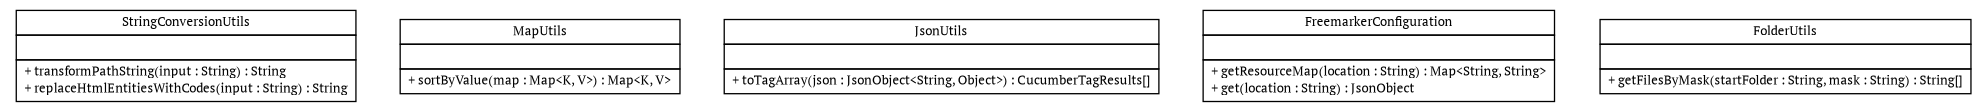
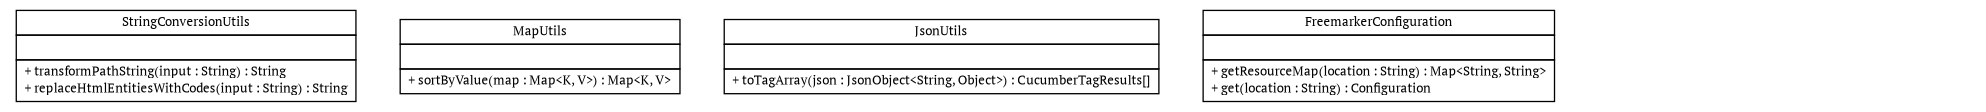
(1785, 56) -> none
(1313, 88) -> (1322, 88)
